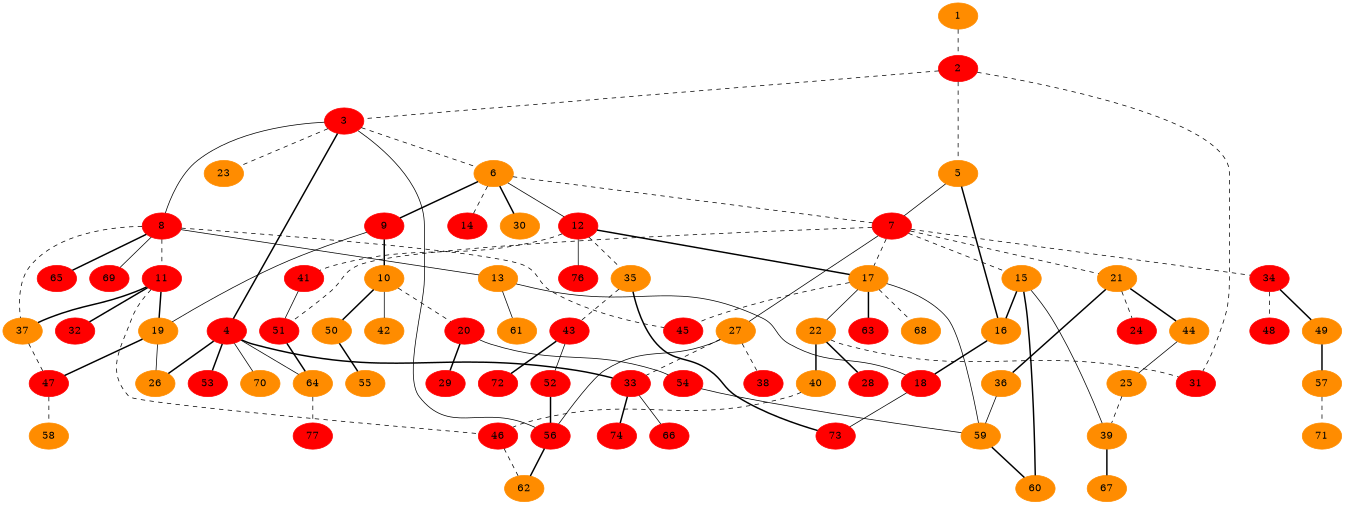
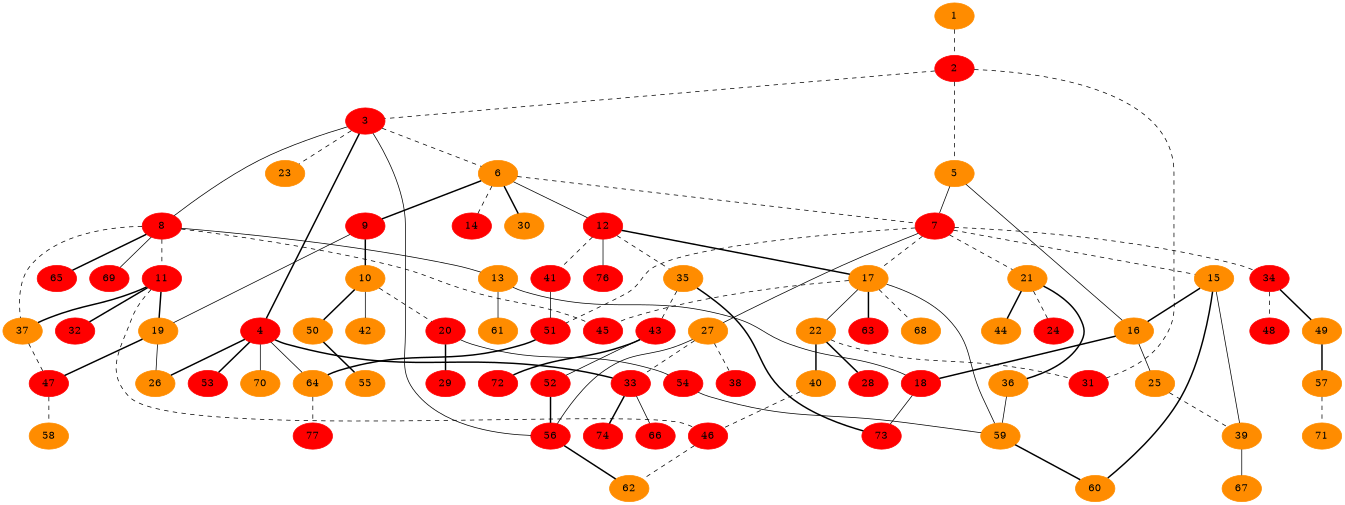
(980, 252) -> (1044, 252)
(1158, 357) -> (1143, 354)
(1107, 462) -> (1242, 462)
